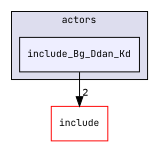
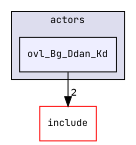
(80, 55) -> (68, 55)
